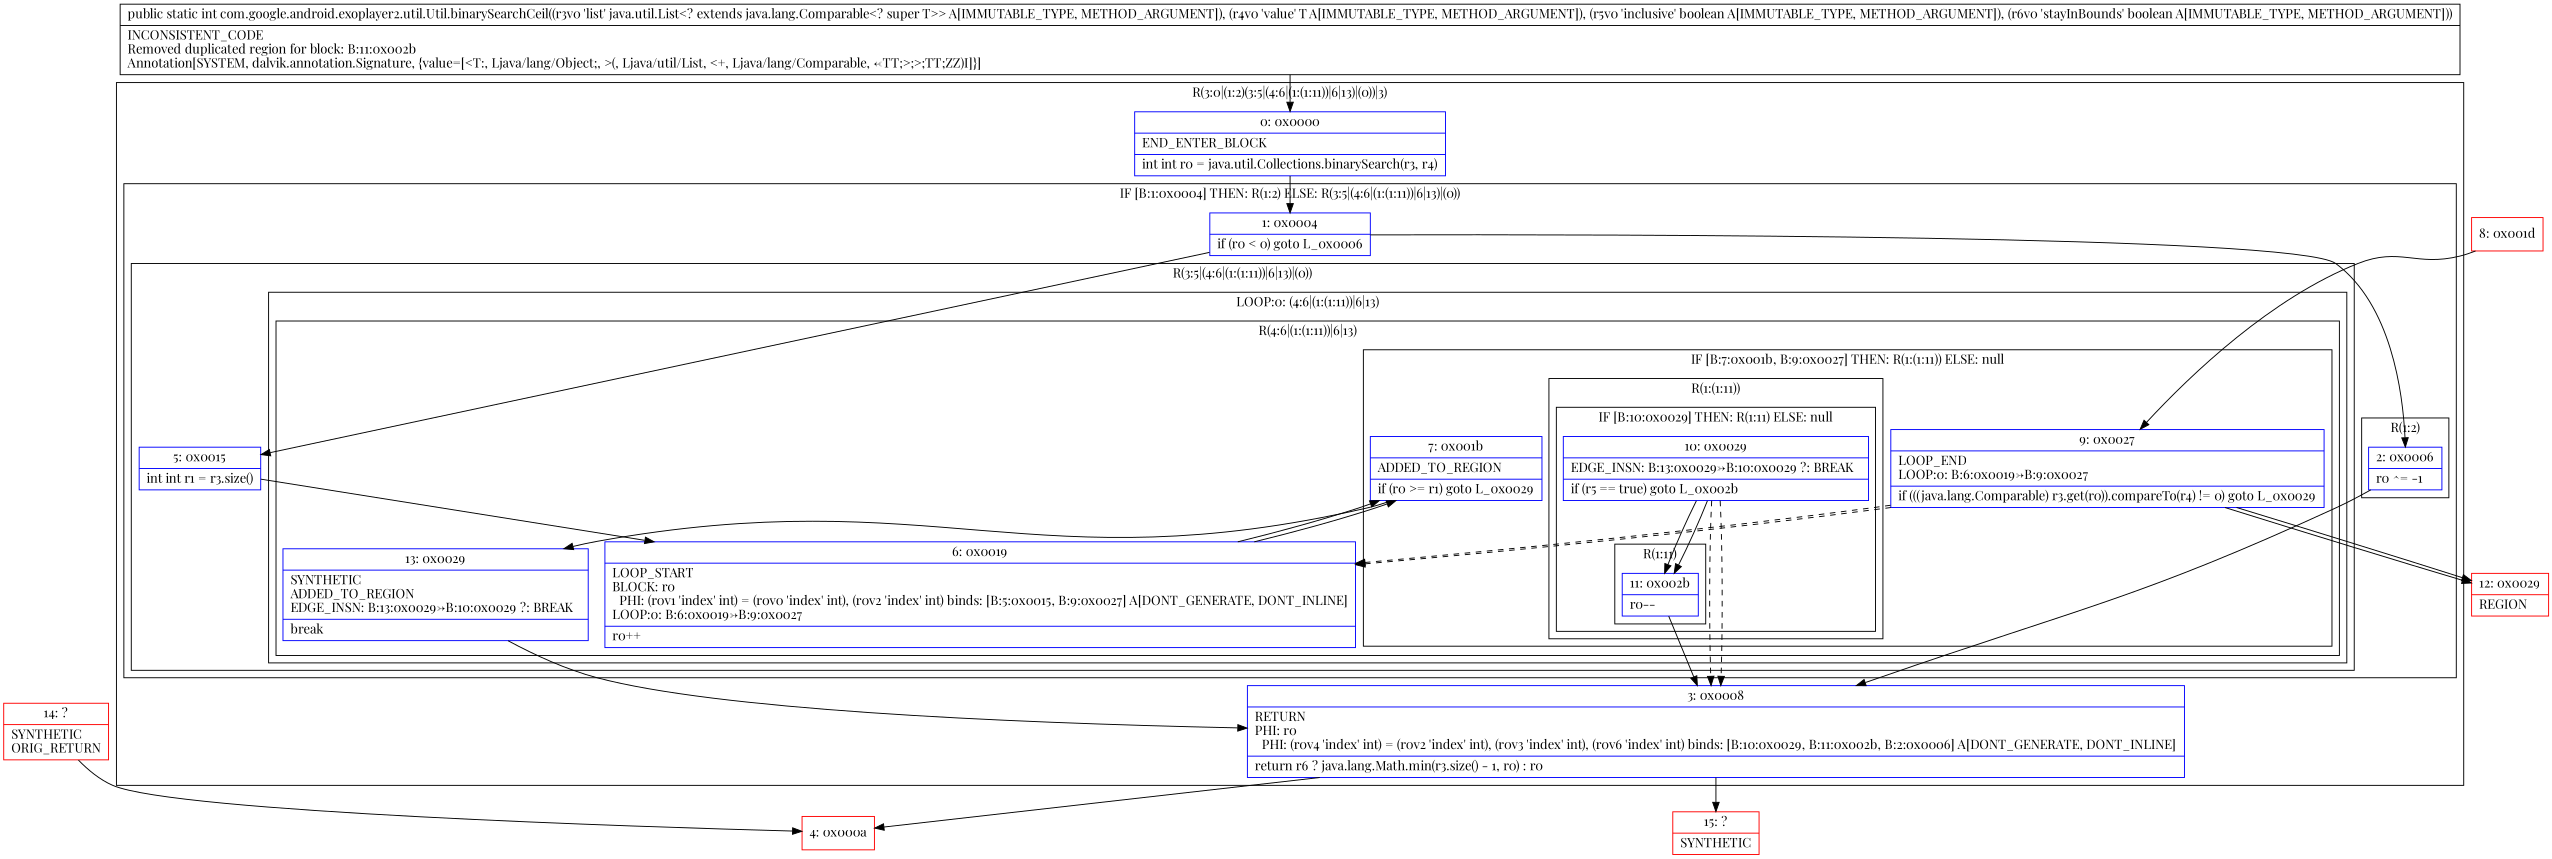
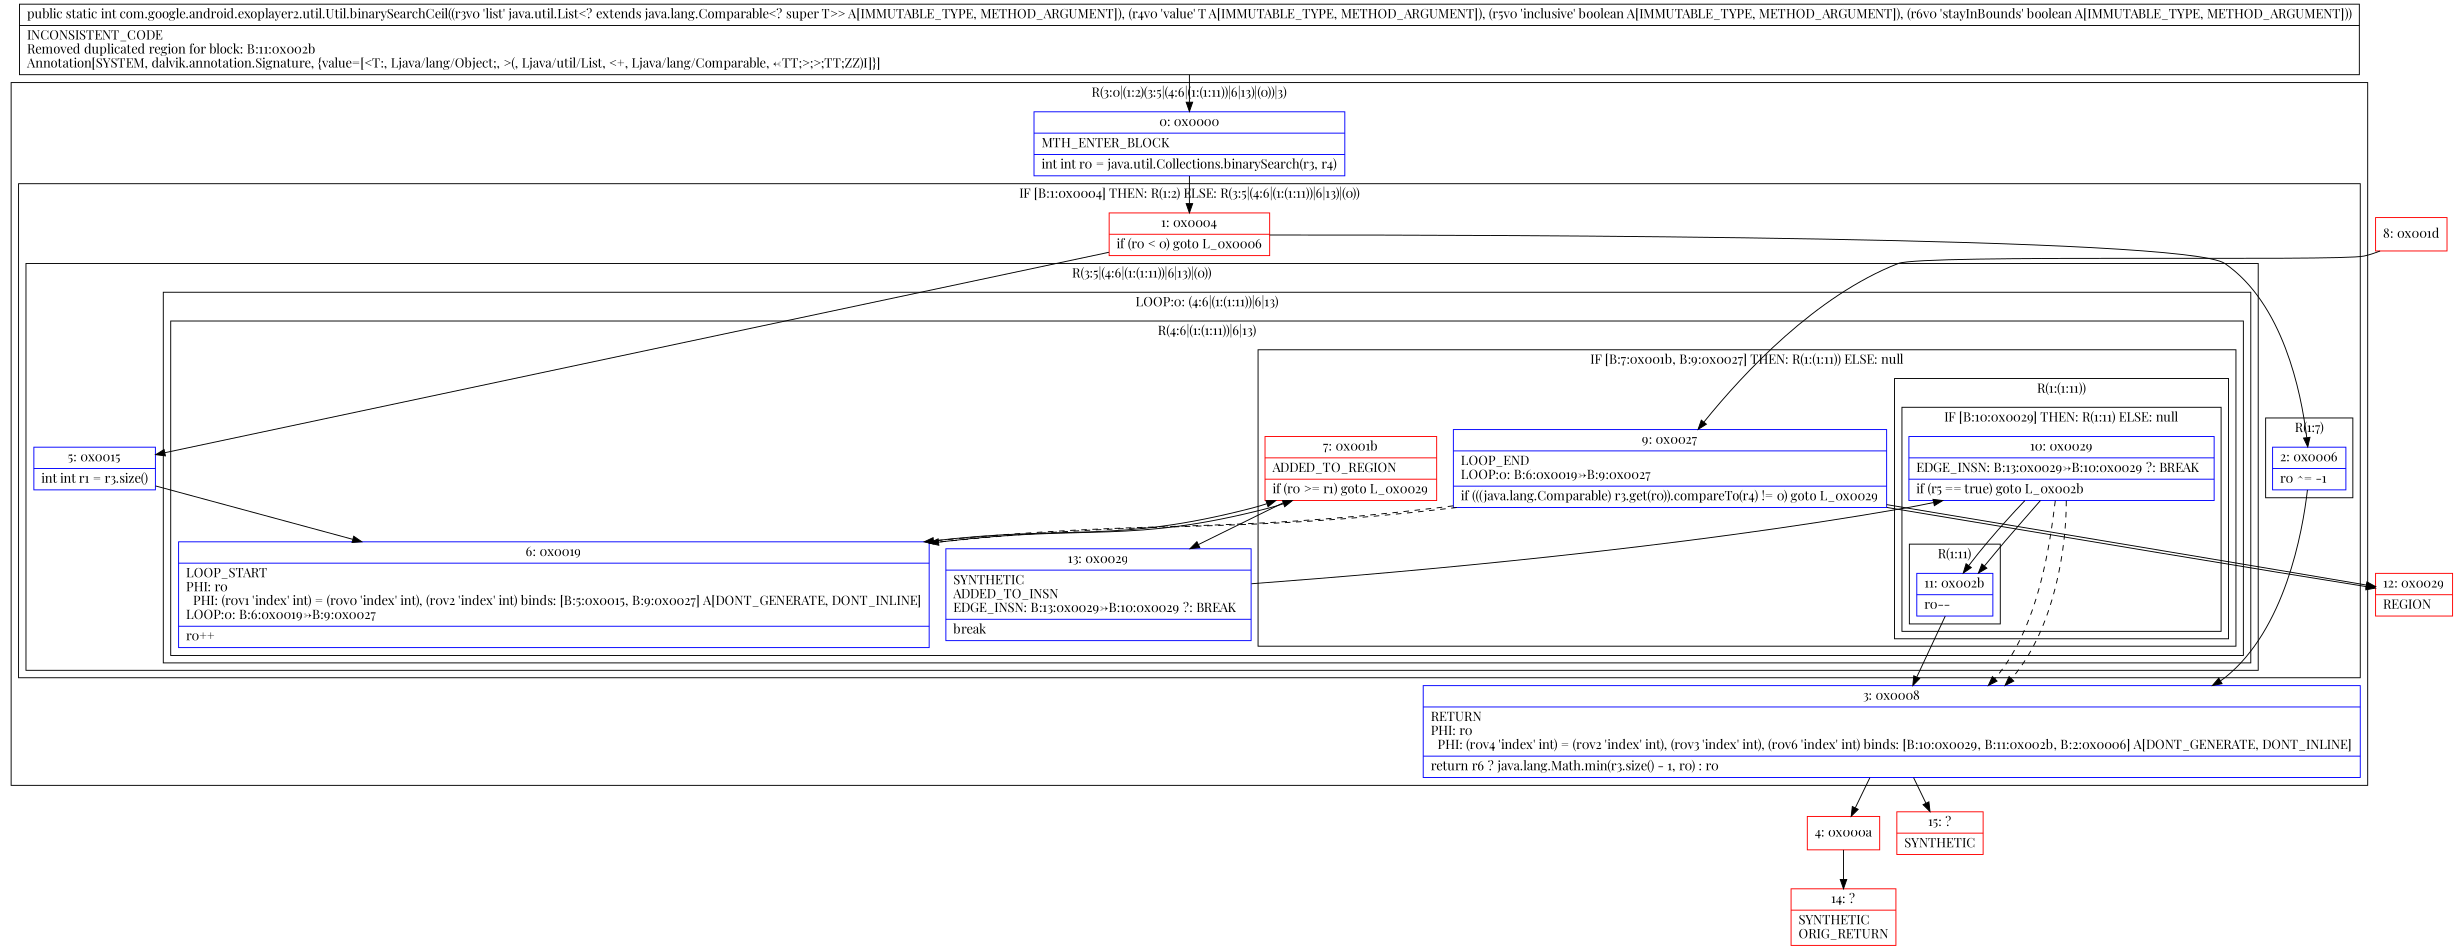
(1205, 143) -> (1106, 143)
(1290, 234) -> (1189, 234)
(2405, 429) -> (2309, 429)
(1456, 469) -> (1351, 469)
(646, 587) -> (209, 587)
(353, 594) -> (1006, 594)
(868, 713) -> (1593, 552)
(430, 817) -> (1843, 865)
